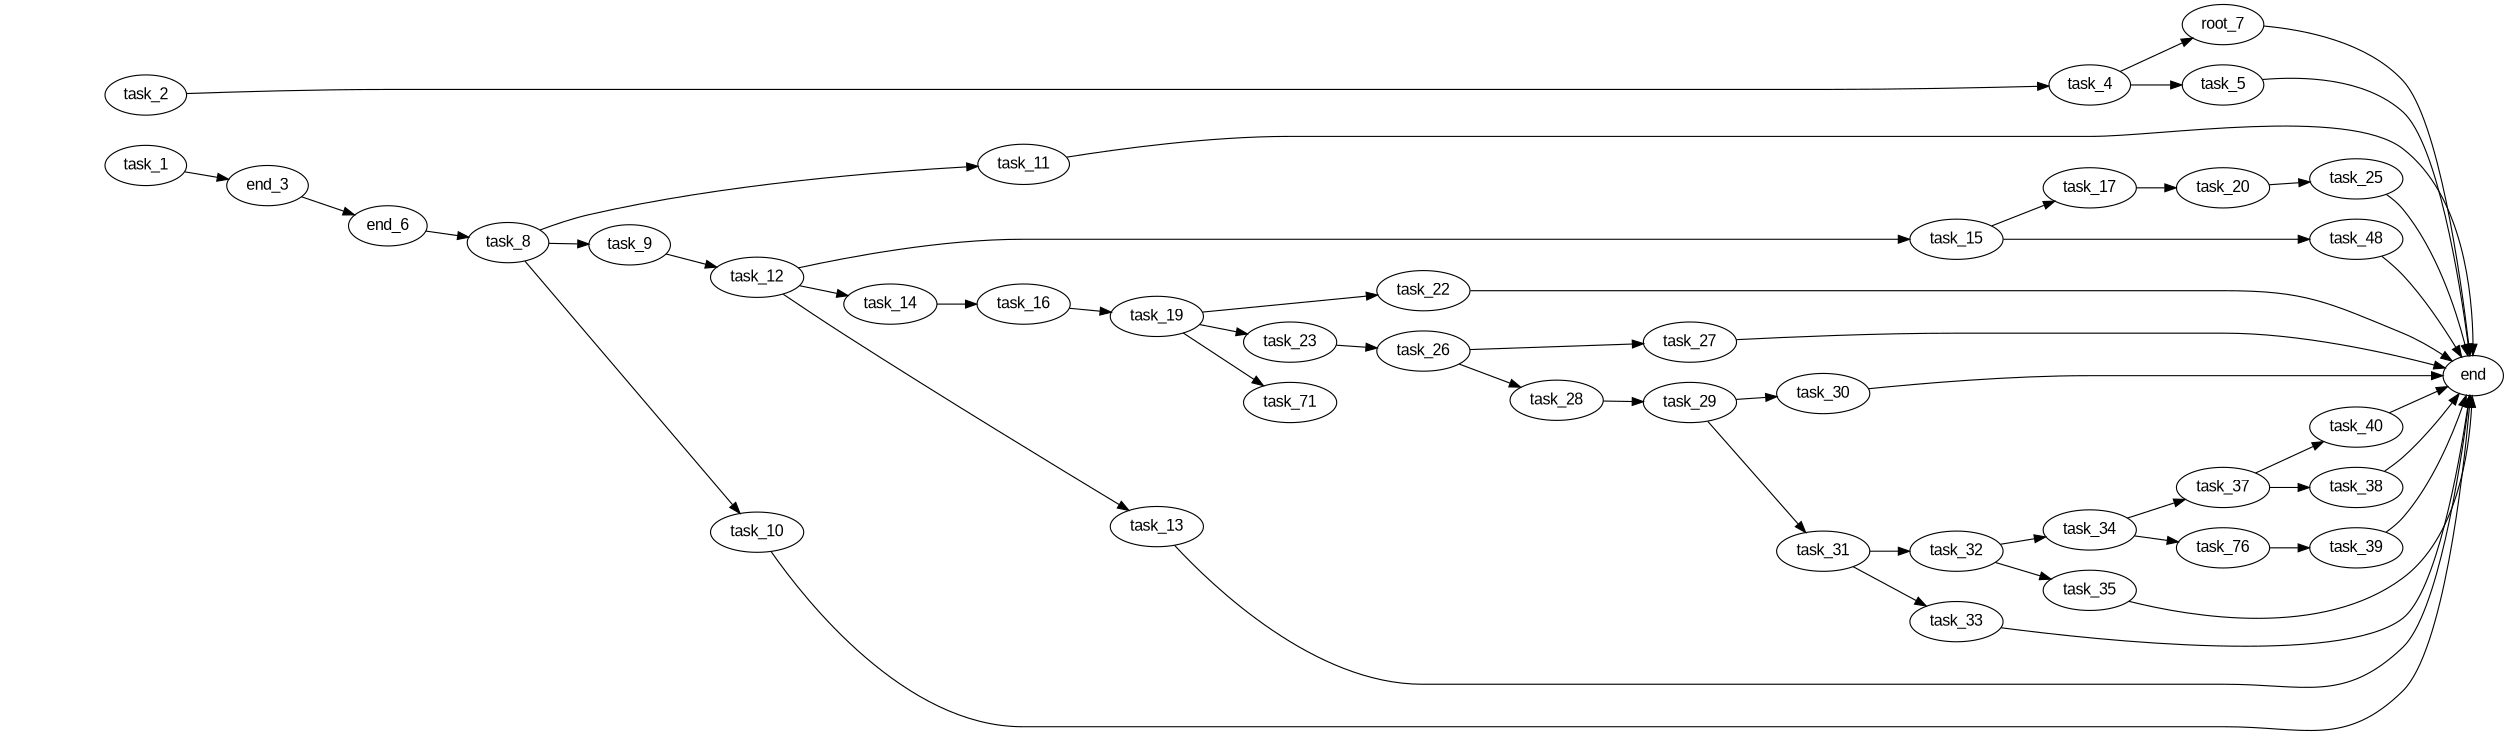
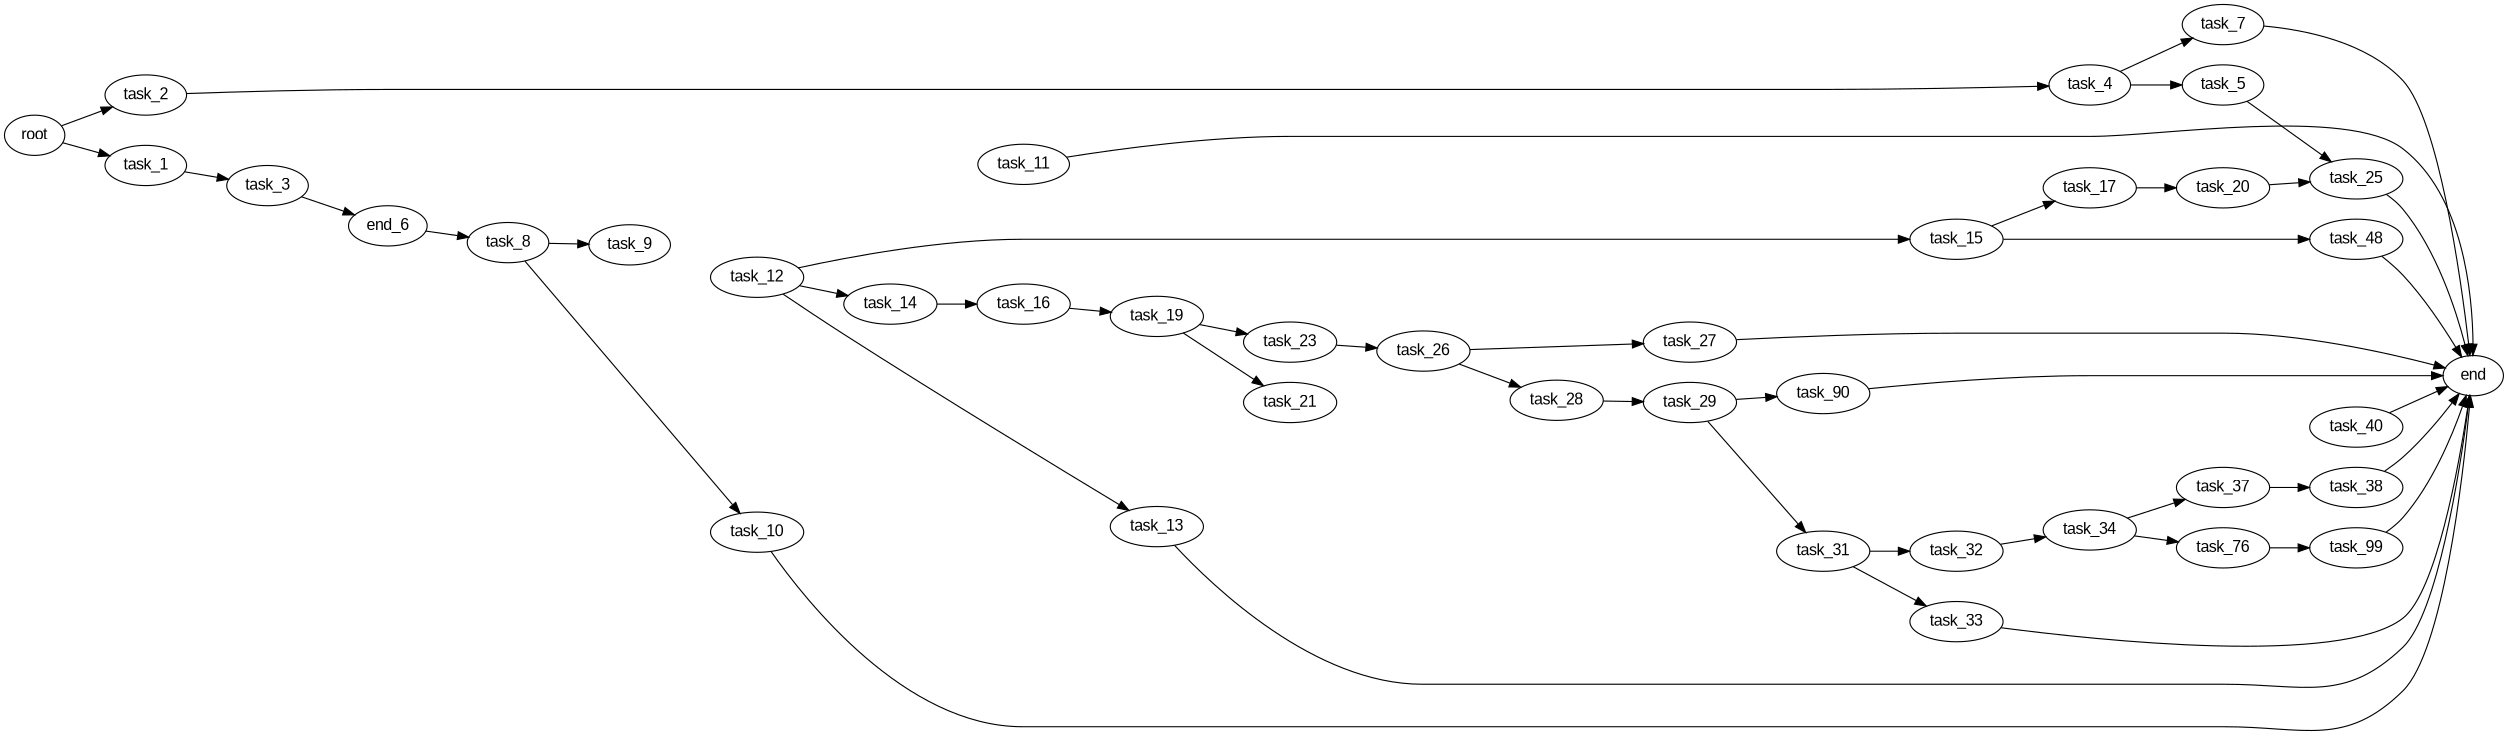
(2223, 25) -> (2223, 25)
none -> (35, 135)
(2427, 153) -> (2292, 134)
(268, 186) -> (268, 186)
(751, 187) -> none
(686, 259) -> none
(1423, 291) -> none
(1823, 394) -> (1823, 394)
(1290, 402) -> (1290, 402)
(2284, 460) -> none
(2356, 548) -> (2356, 548)
(2090, 590) -> none
